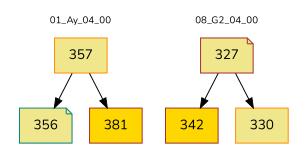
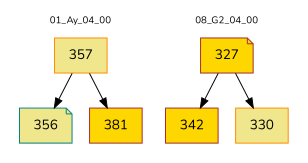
(227, 55) -> (227, 55)
